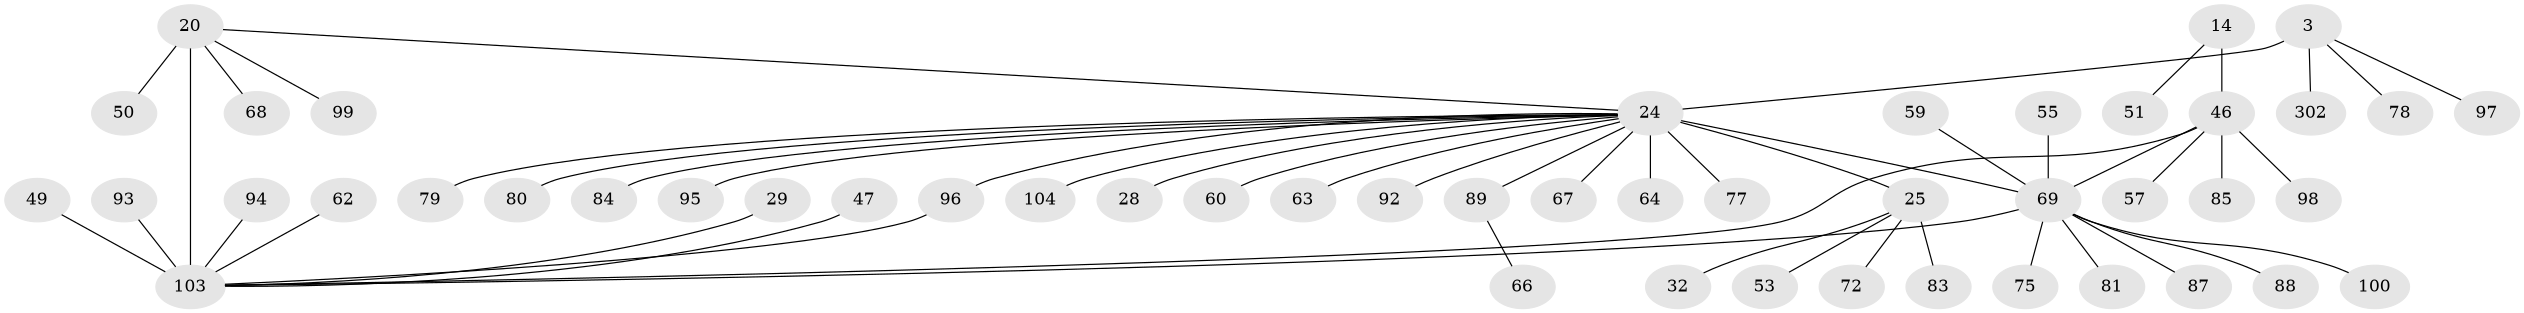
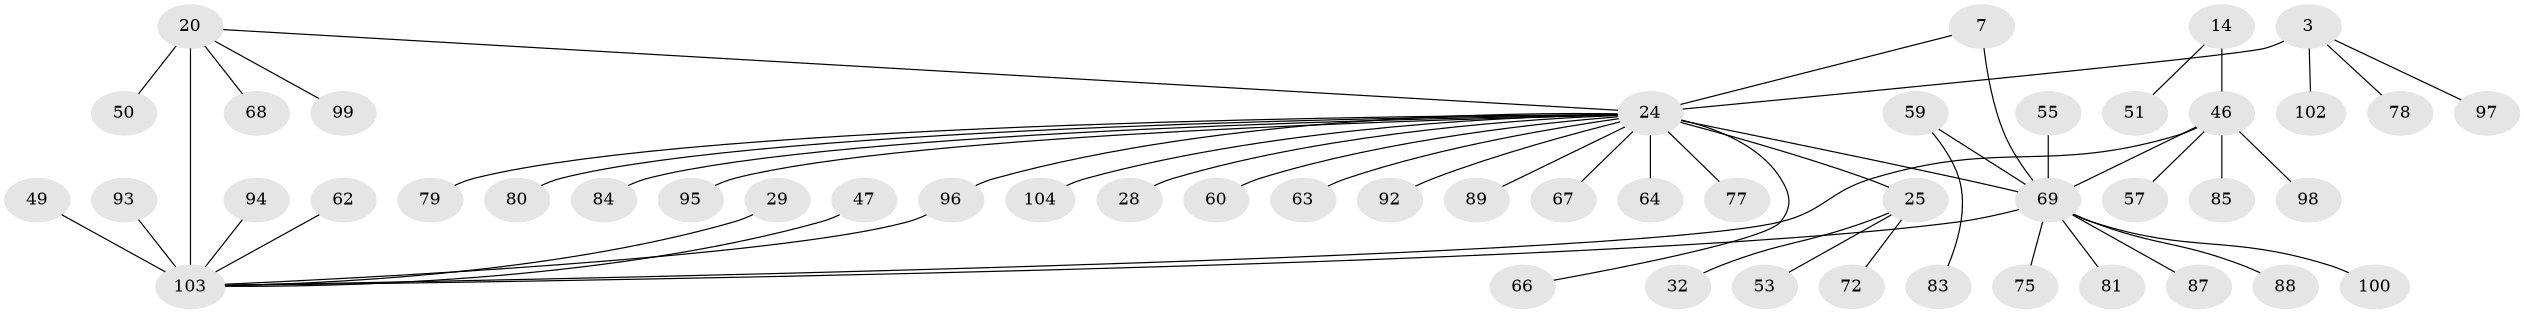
none -> (1982, 27)
(2311, 113) -> (2311, 113)
(1498, 240) -> (1788, 209)
(1927, 244) -> (1962, 196)
